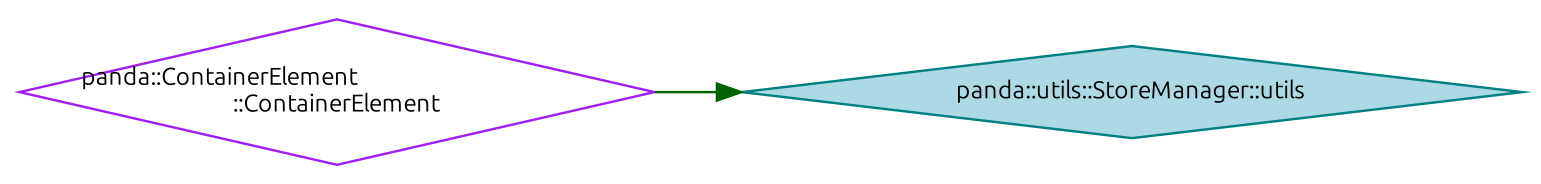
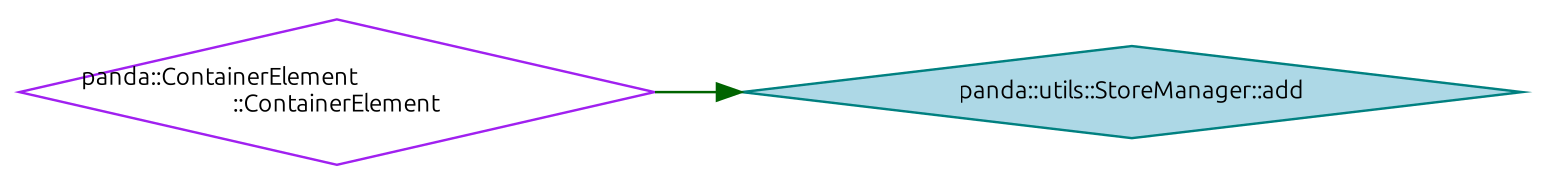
(1132, 92) -> (1132, 92)
